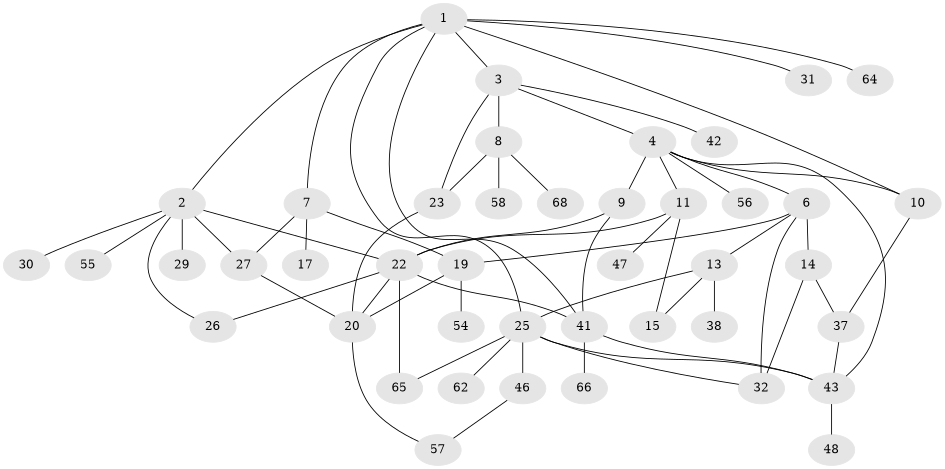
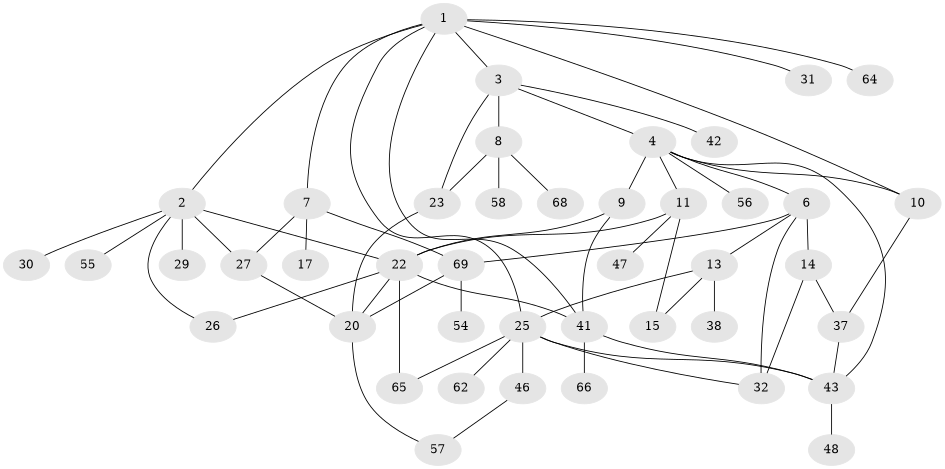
(461, 265) -> (461, 265)
